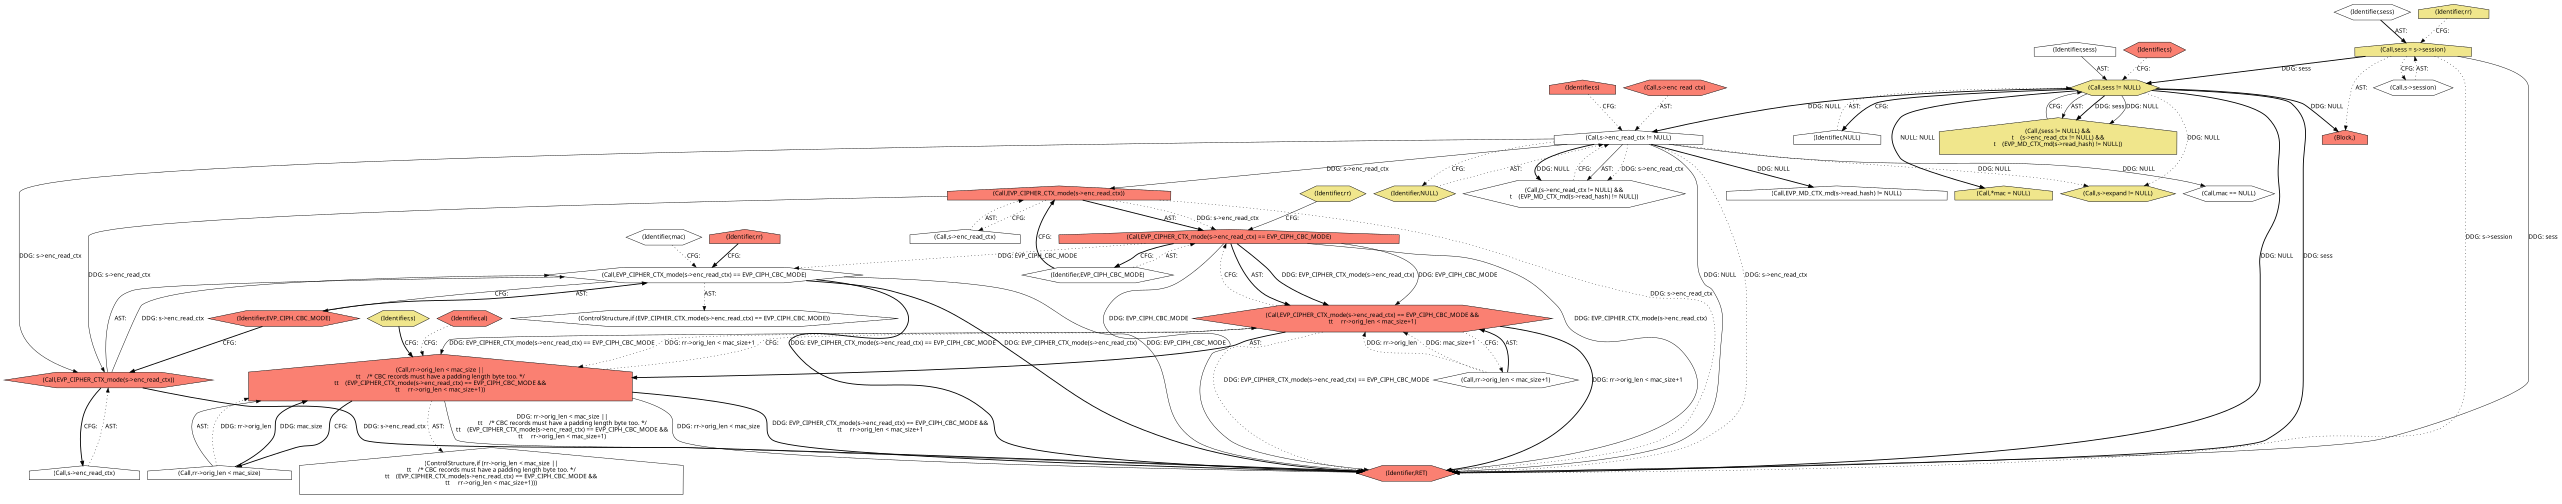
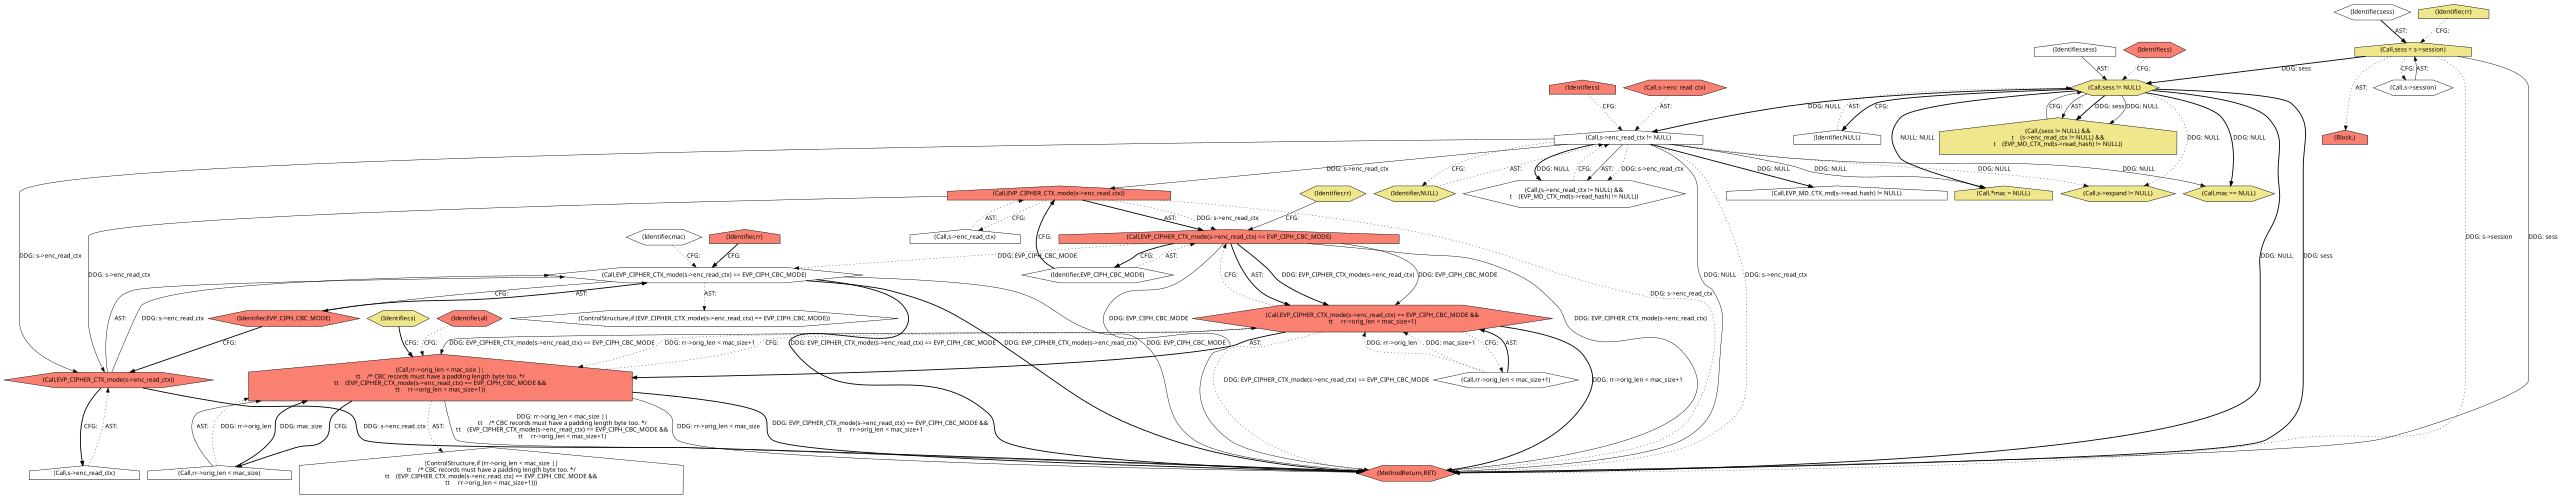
(2416, 70) -> (2416, 70)
(2292, 100) -> (2216, 113)
none -> (1826, 174)
(2229, 194) -> (2229, 194)
(1407, 473) -> (1407, 473)
